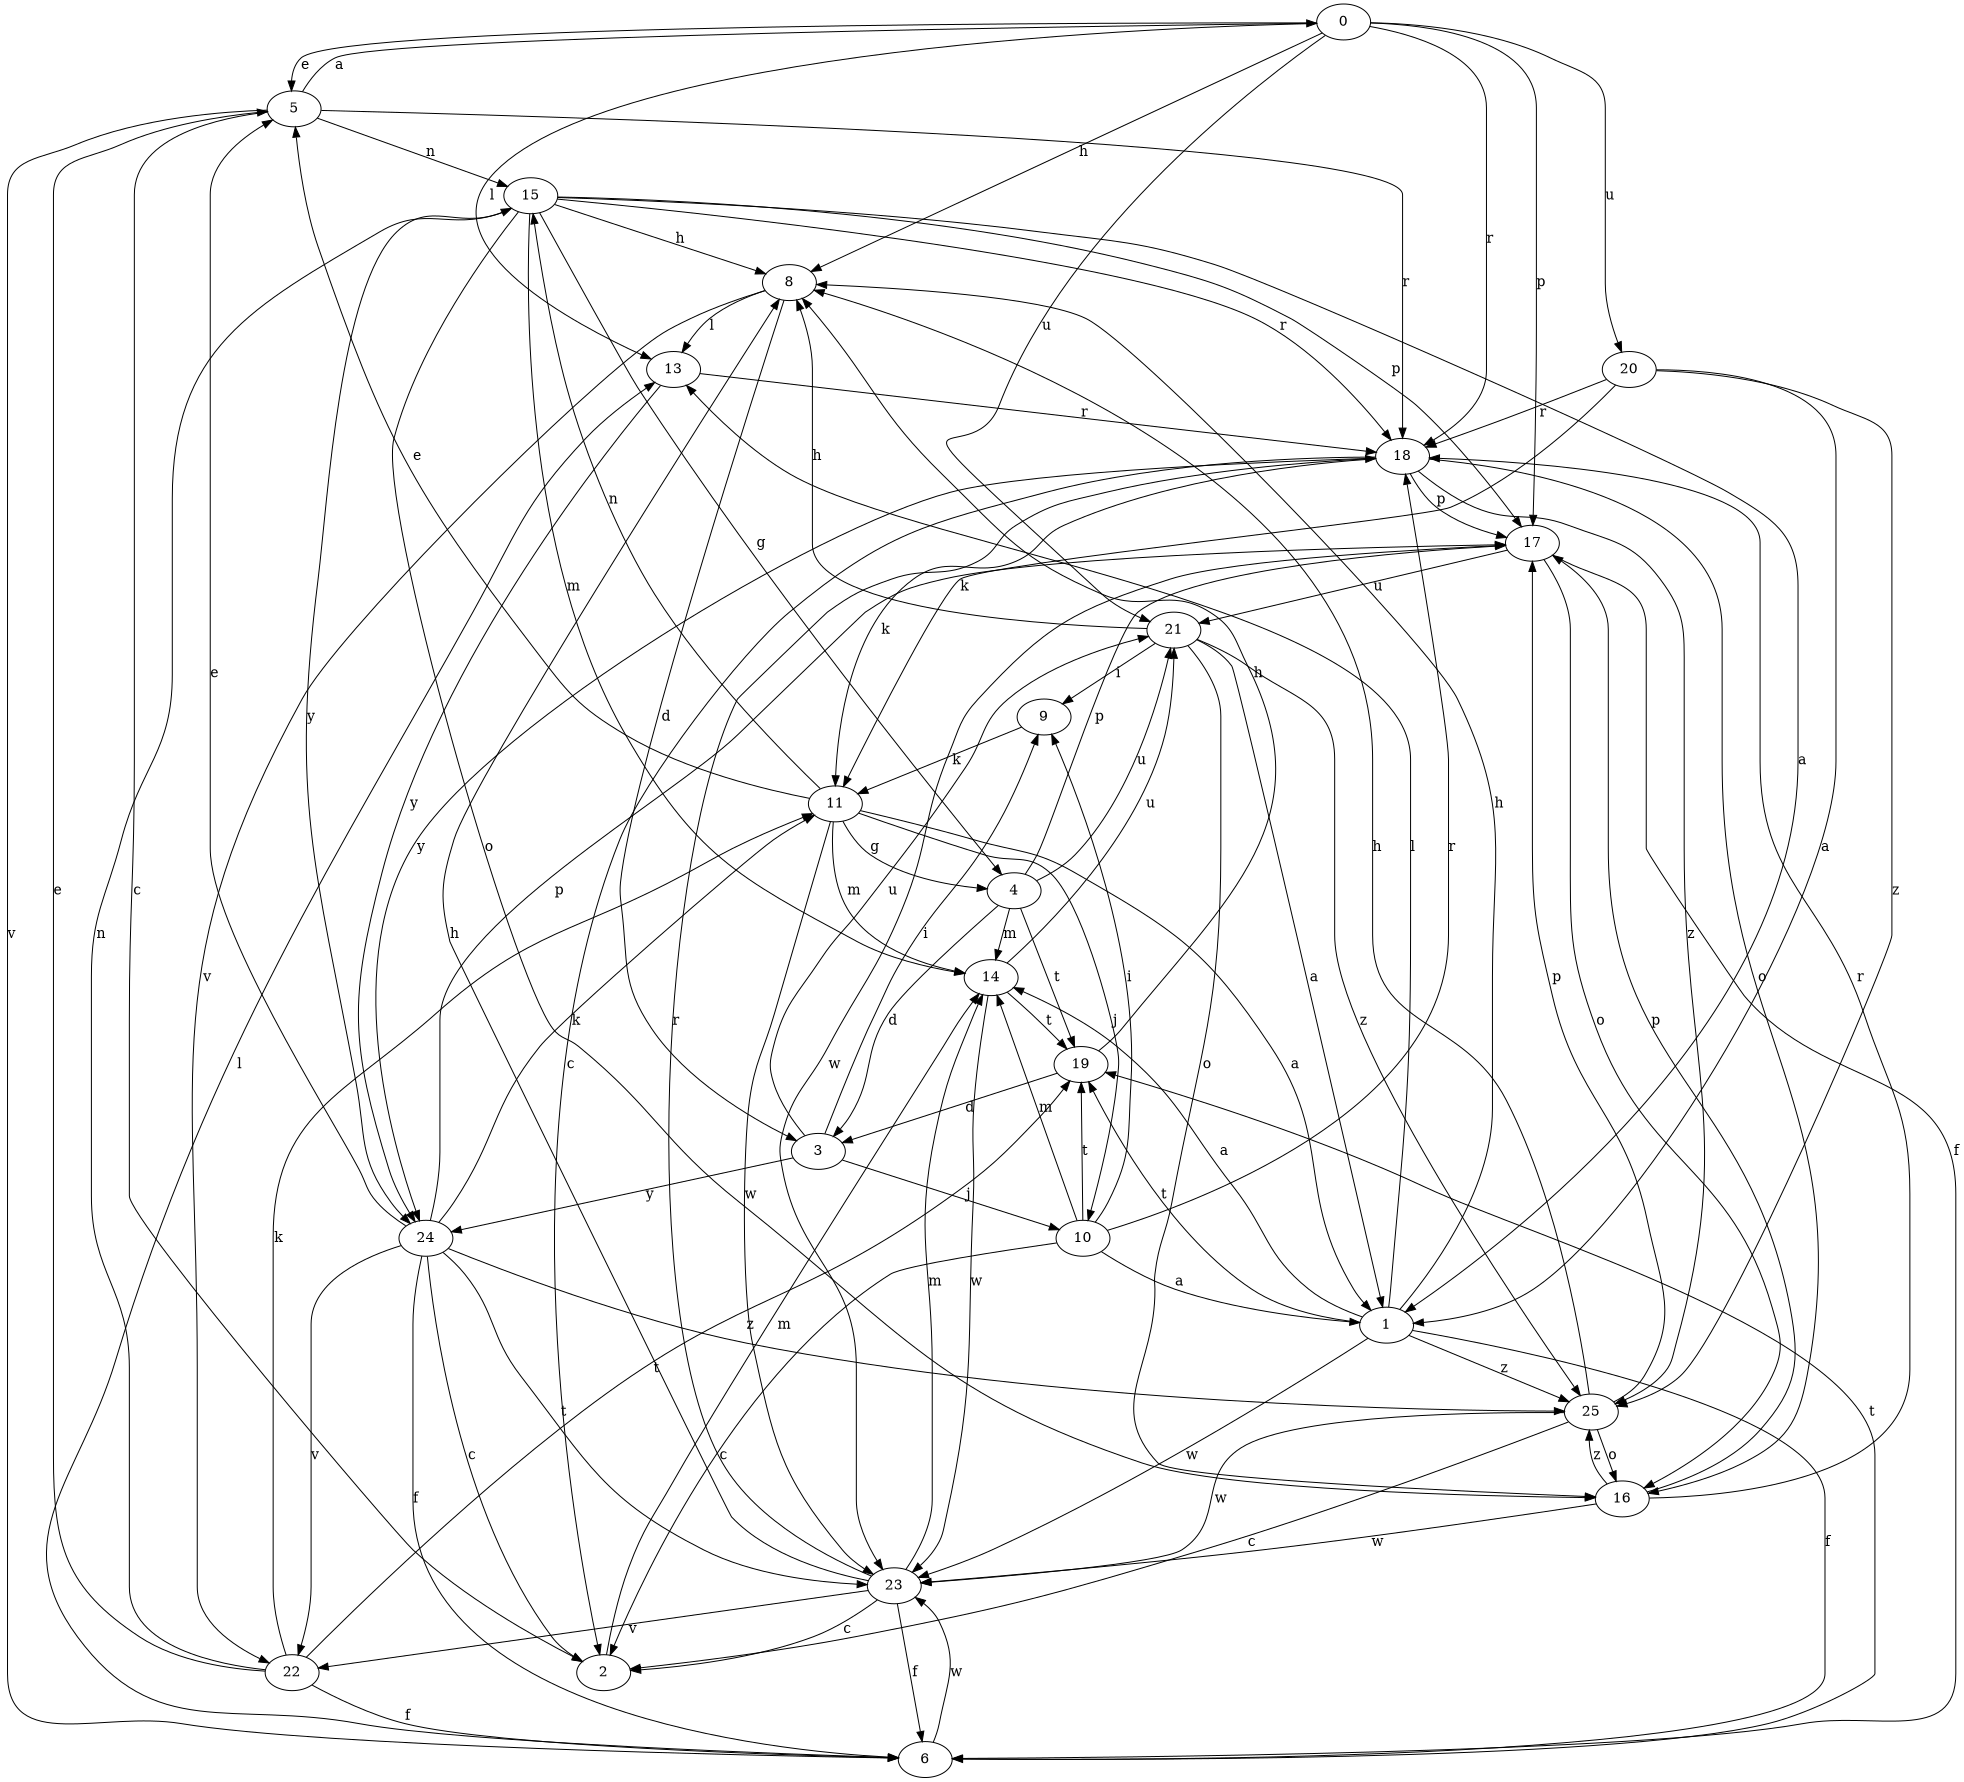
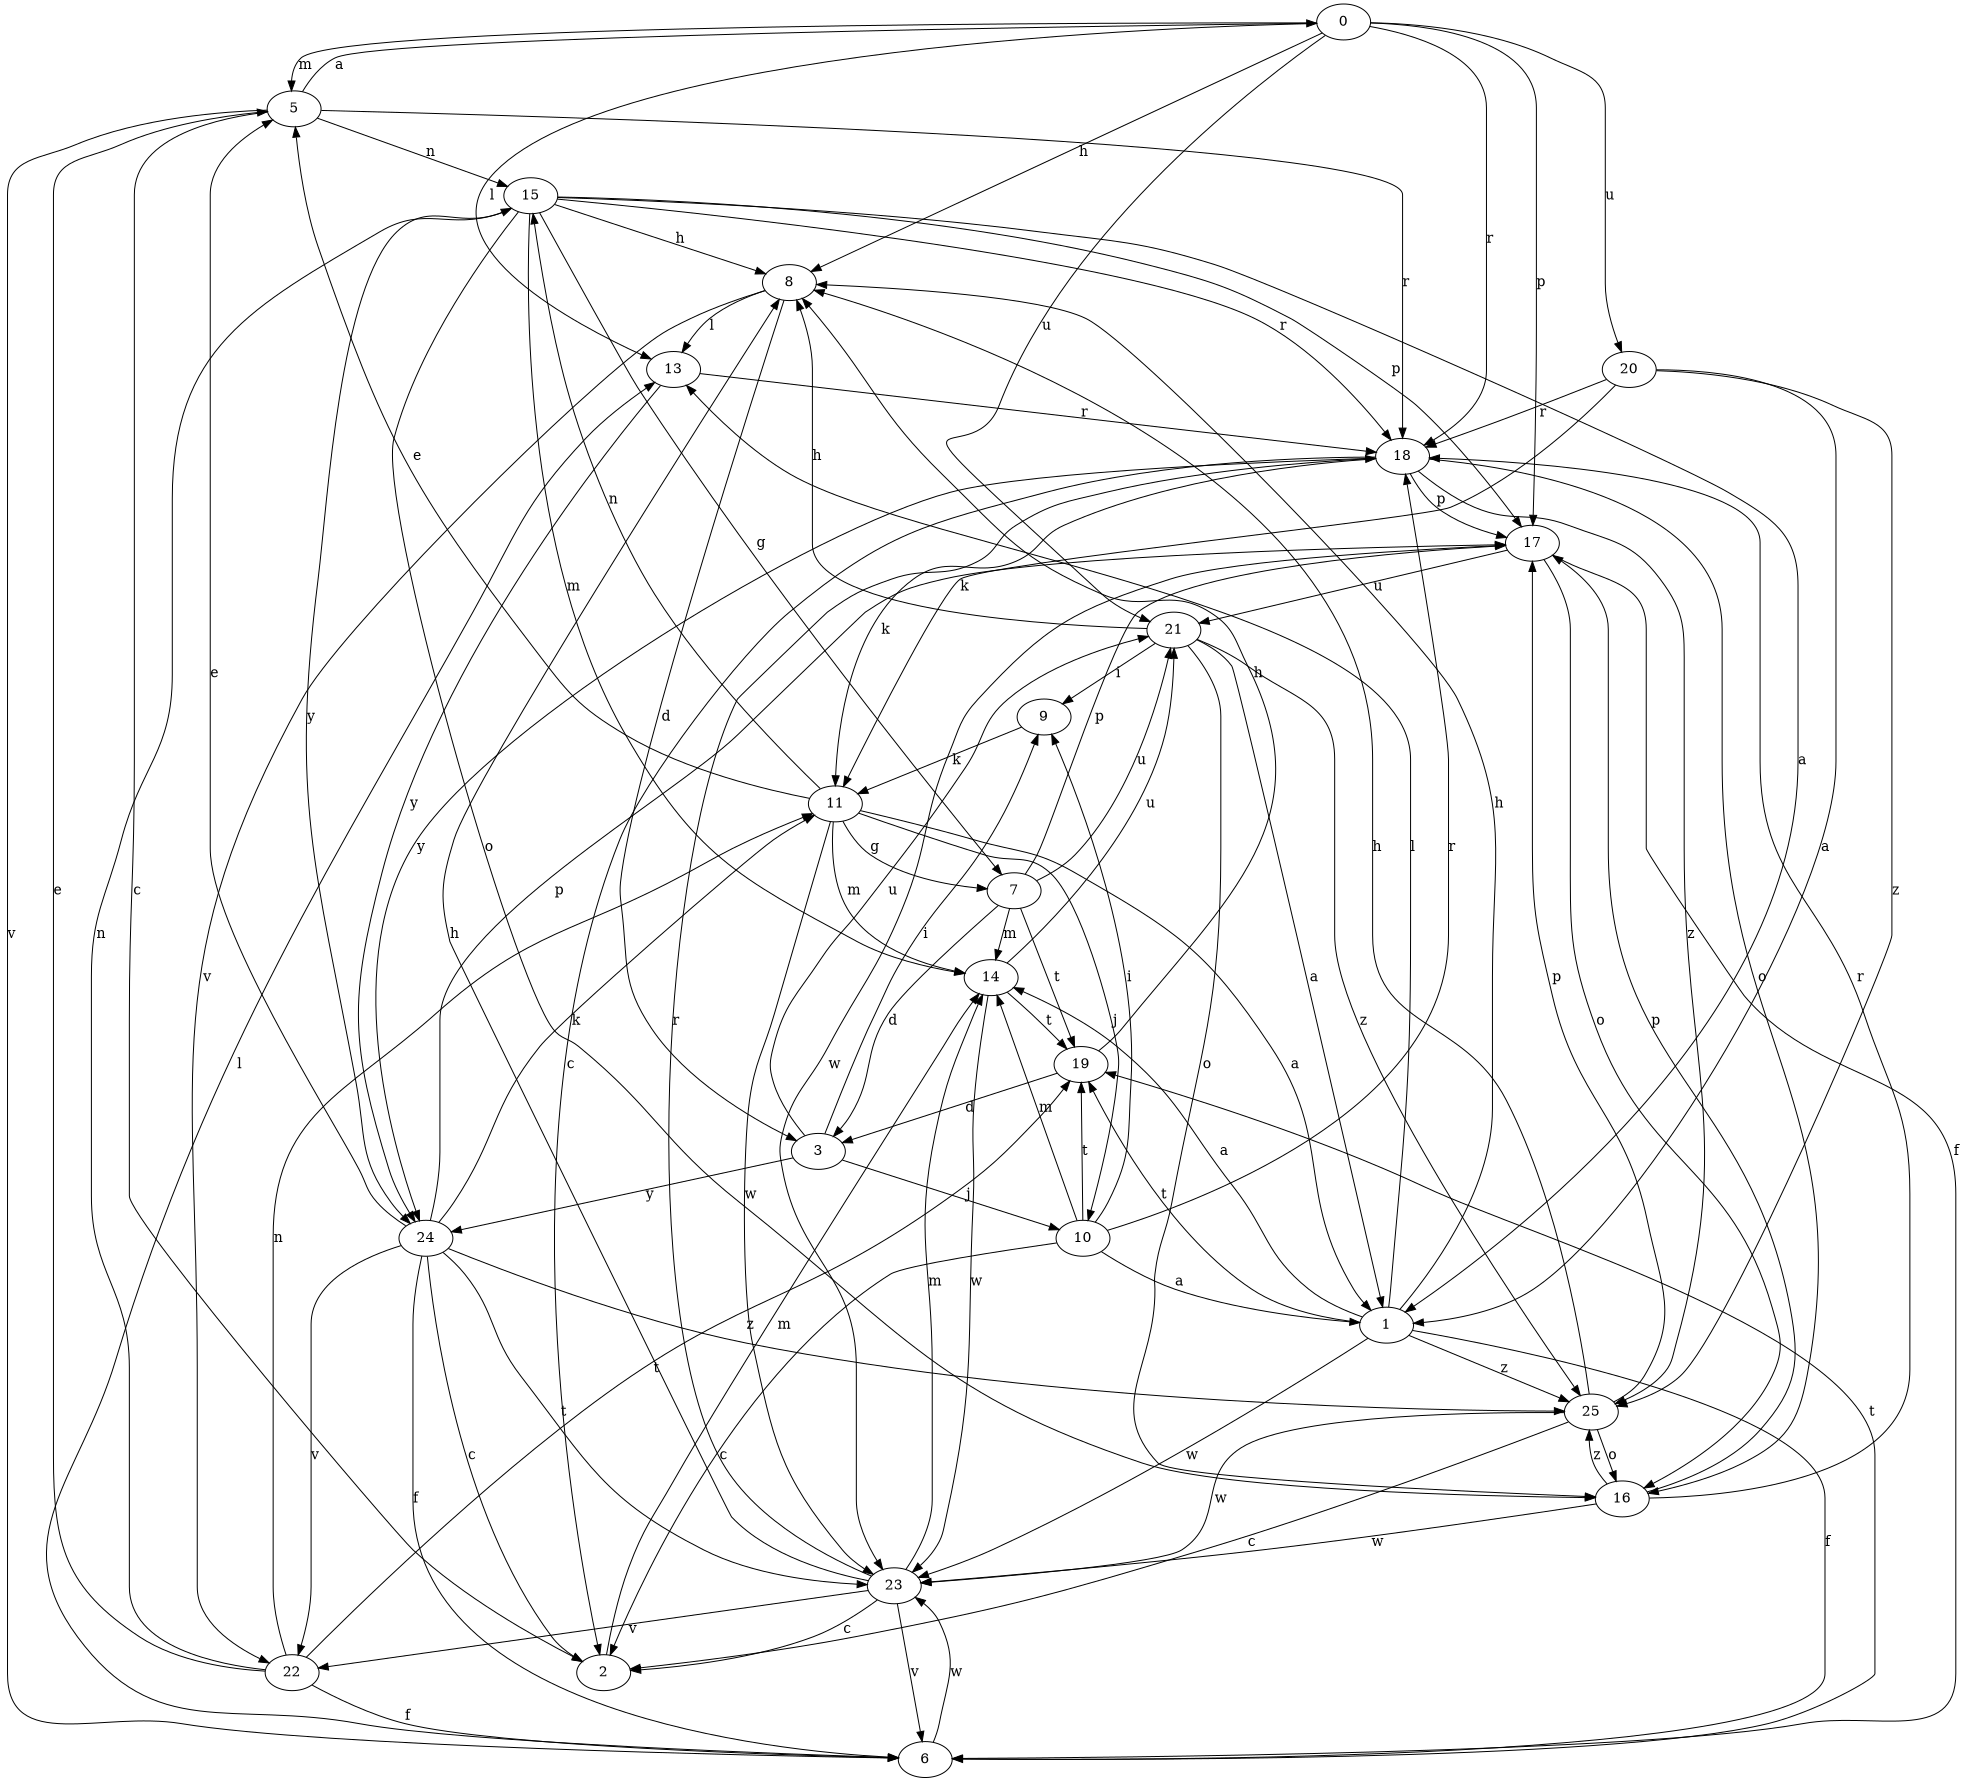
(306, 65) -> (306, 65)
(1014, 891) -> (1014, 891)
(279, 1238) -> (279, 1238)
(915, 1673) -> (915, 1673)
